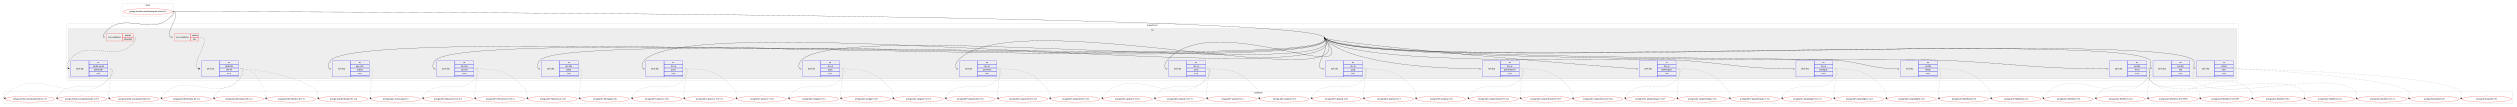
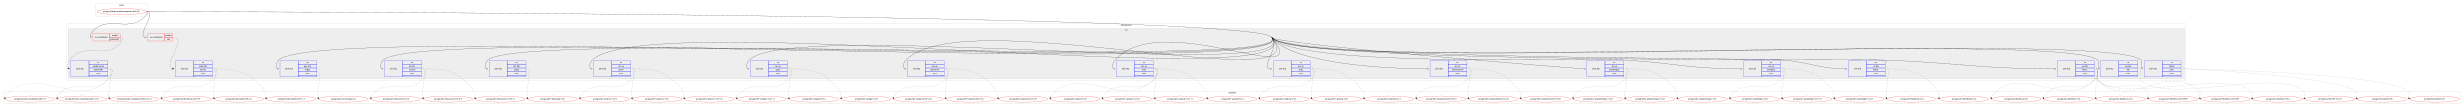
(239, 99) -> none
